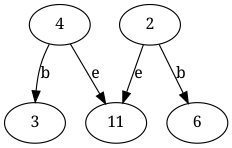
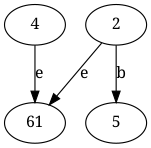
(35, 123) -> none
(116, 123) -> (35, 123)
(197, 123) -> (116, 123)
